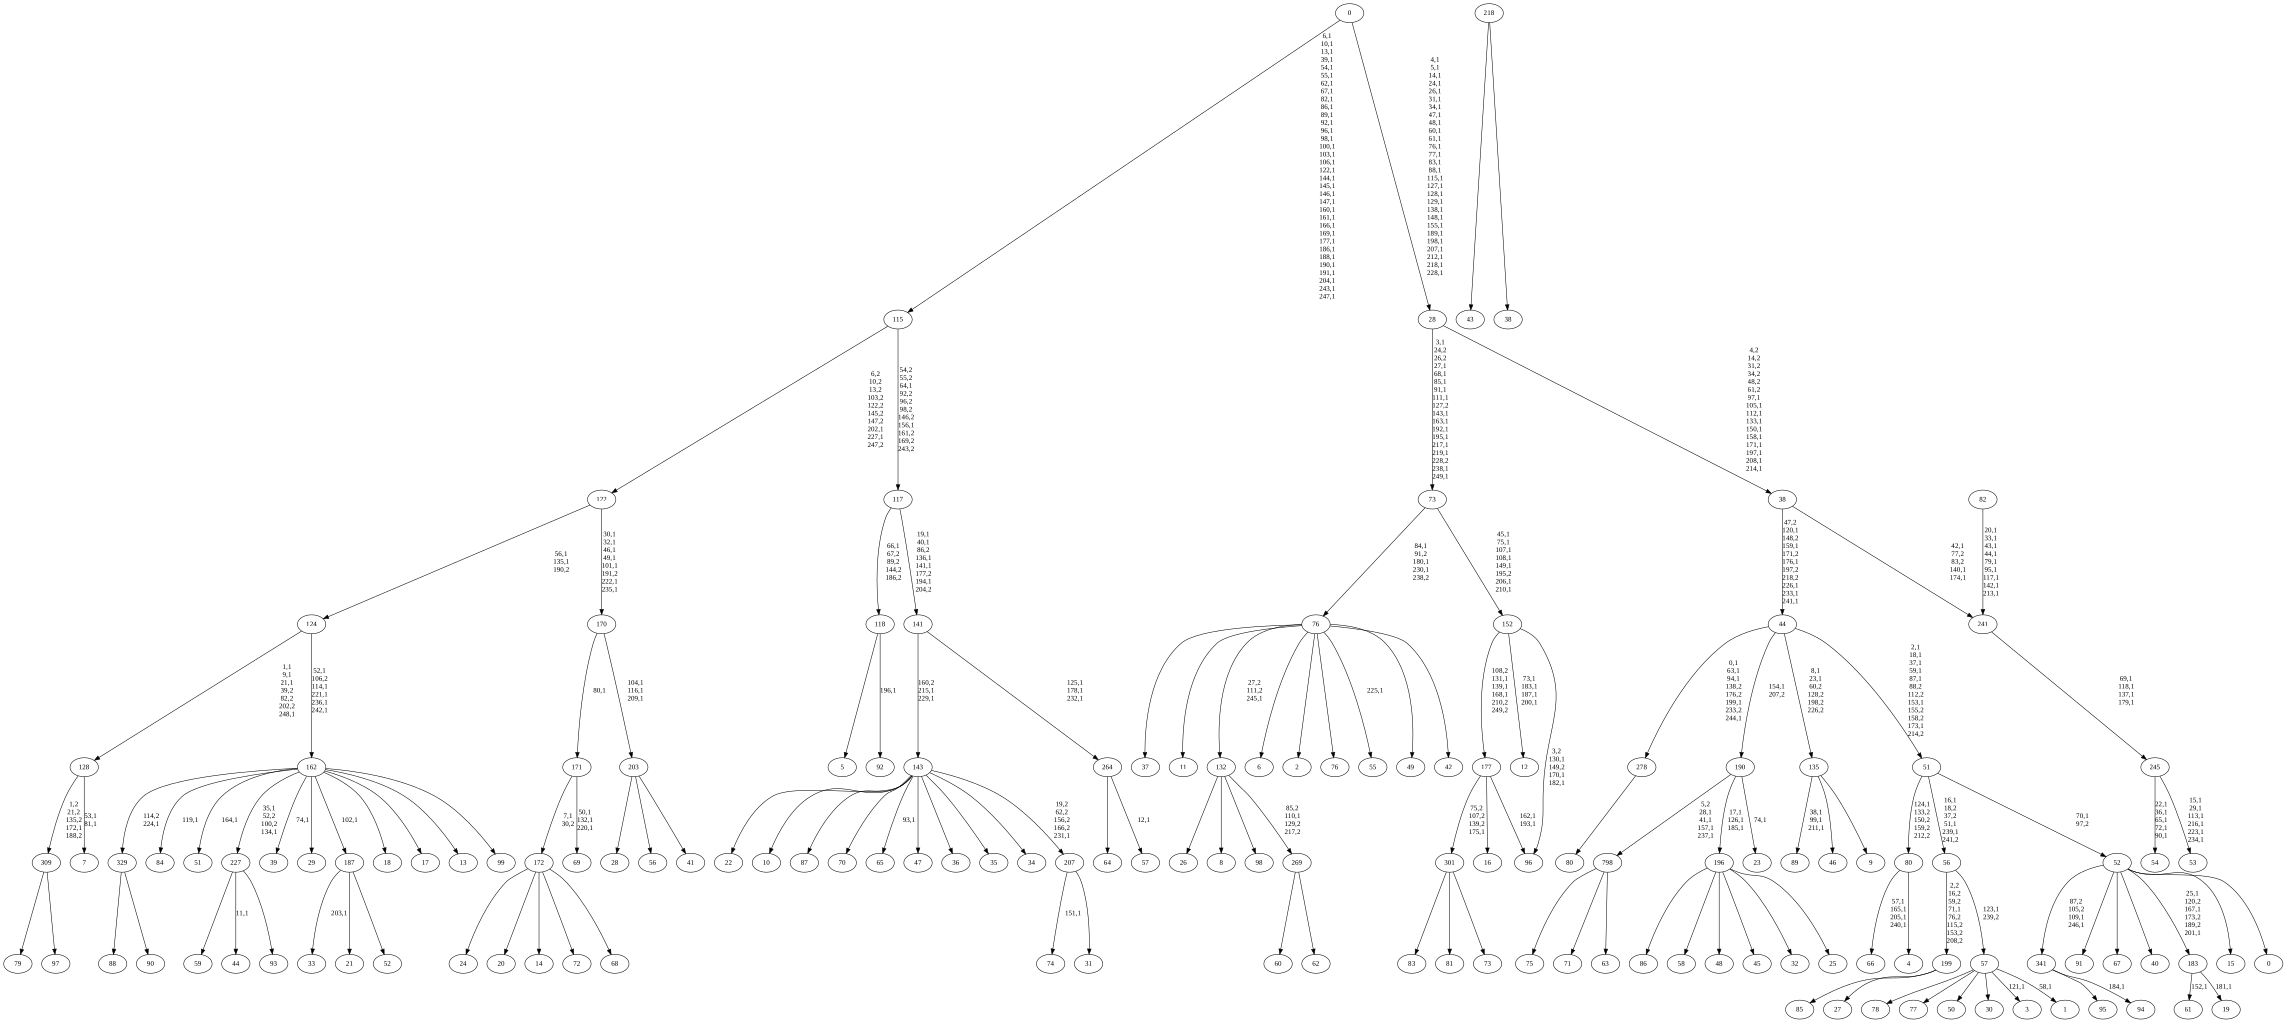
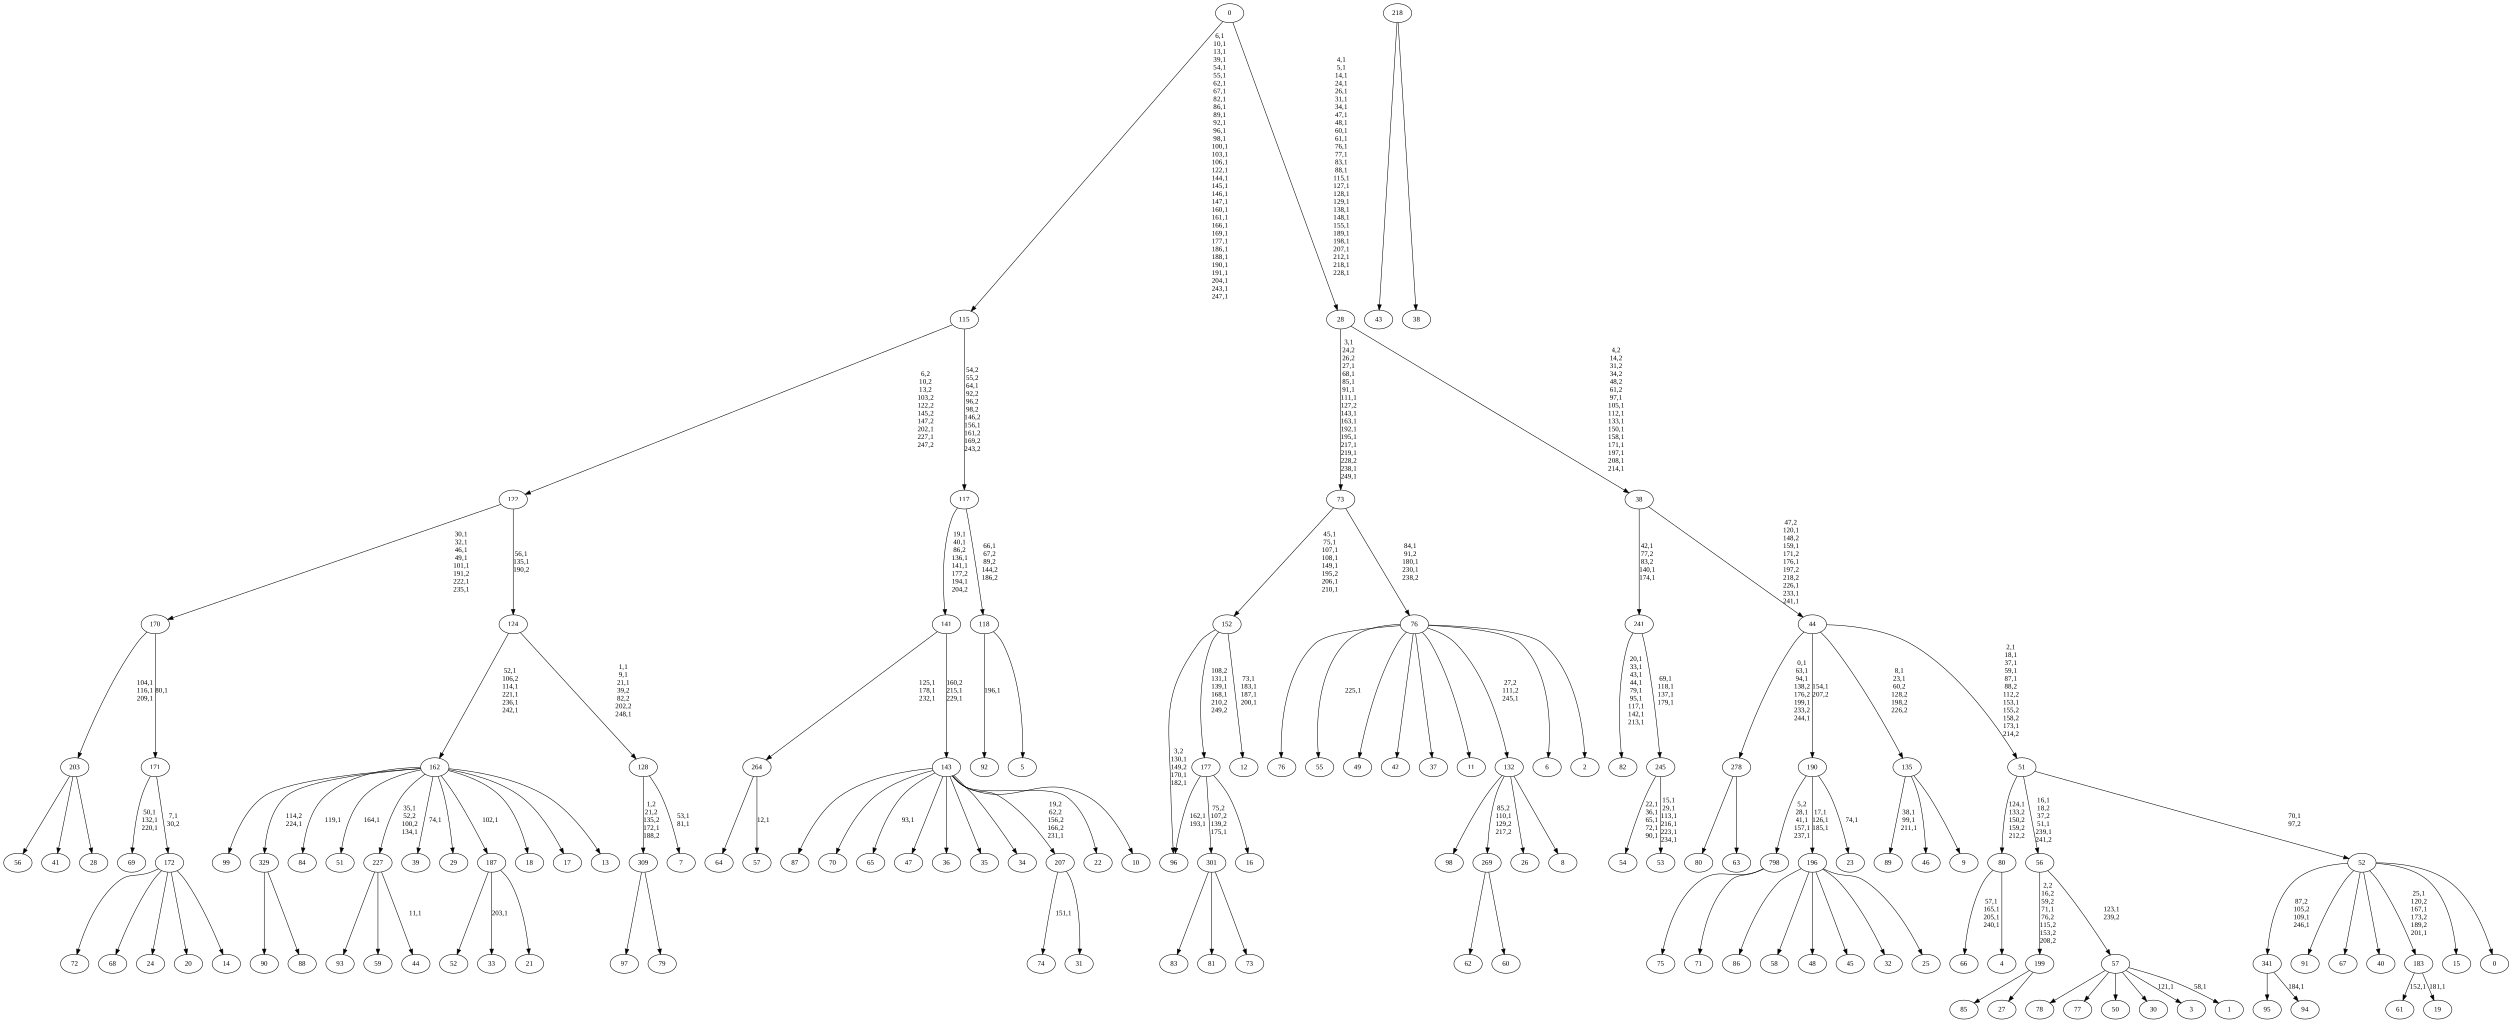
(1983, 559) -> (1620, 692)
(1607, 911) -> (1737, 812)
